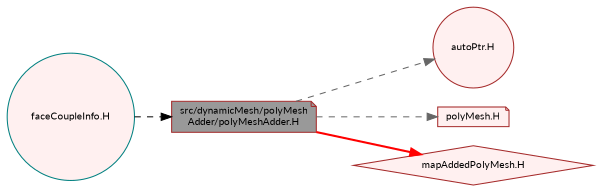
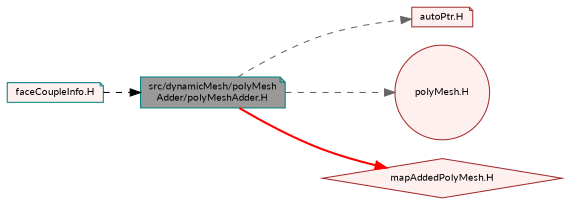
(473, 48) -> (442, 17)
(71, 117) -> (55, 92)
(244, 117) -> (213, 92)
(473, 117) -> (442, 92)
